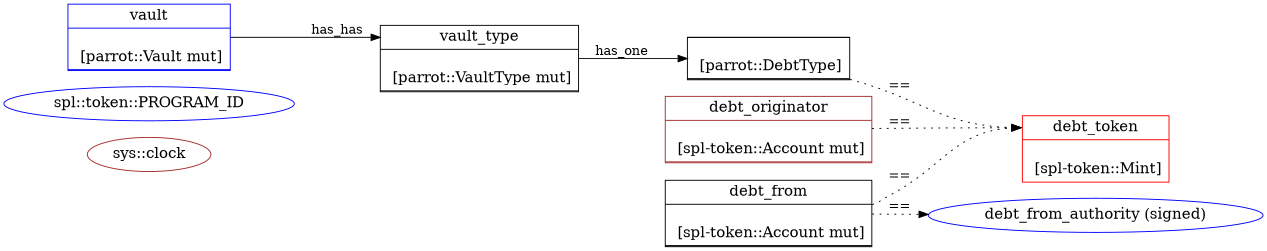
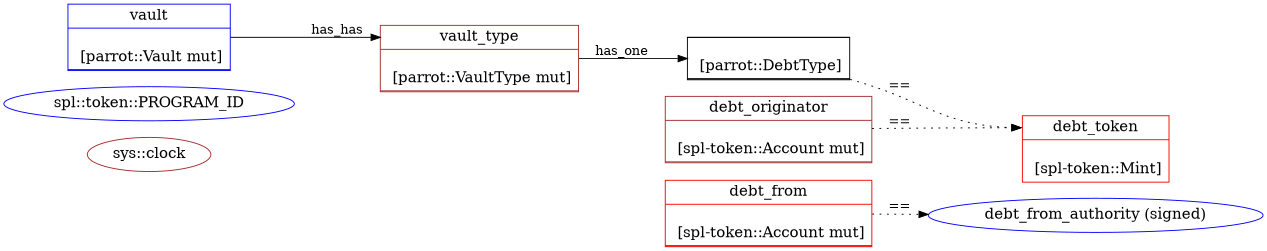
(479, 59) -> (479, 59)
(939, 160) -> none
(769, 213) -> (769, 213)
